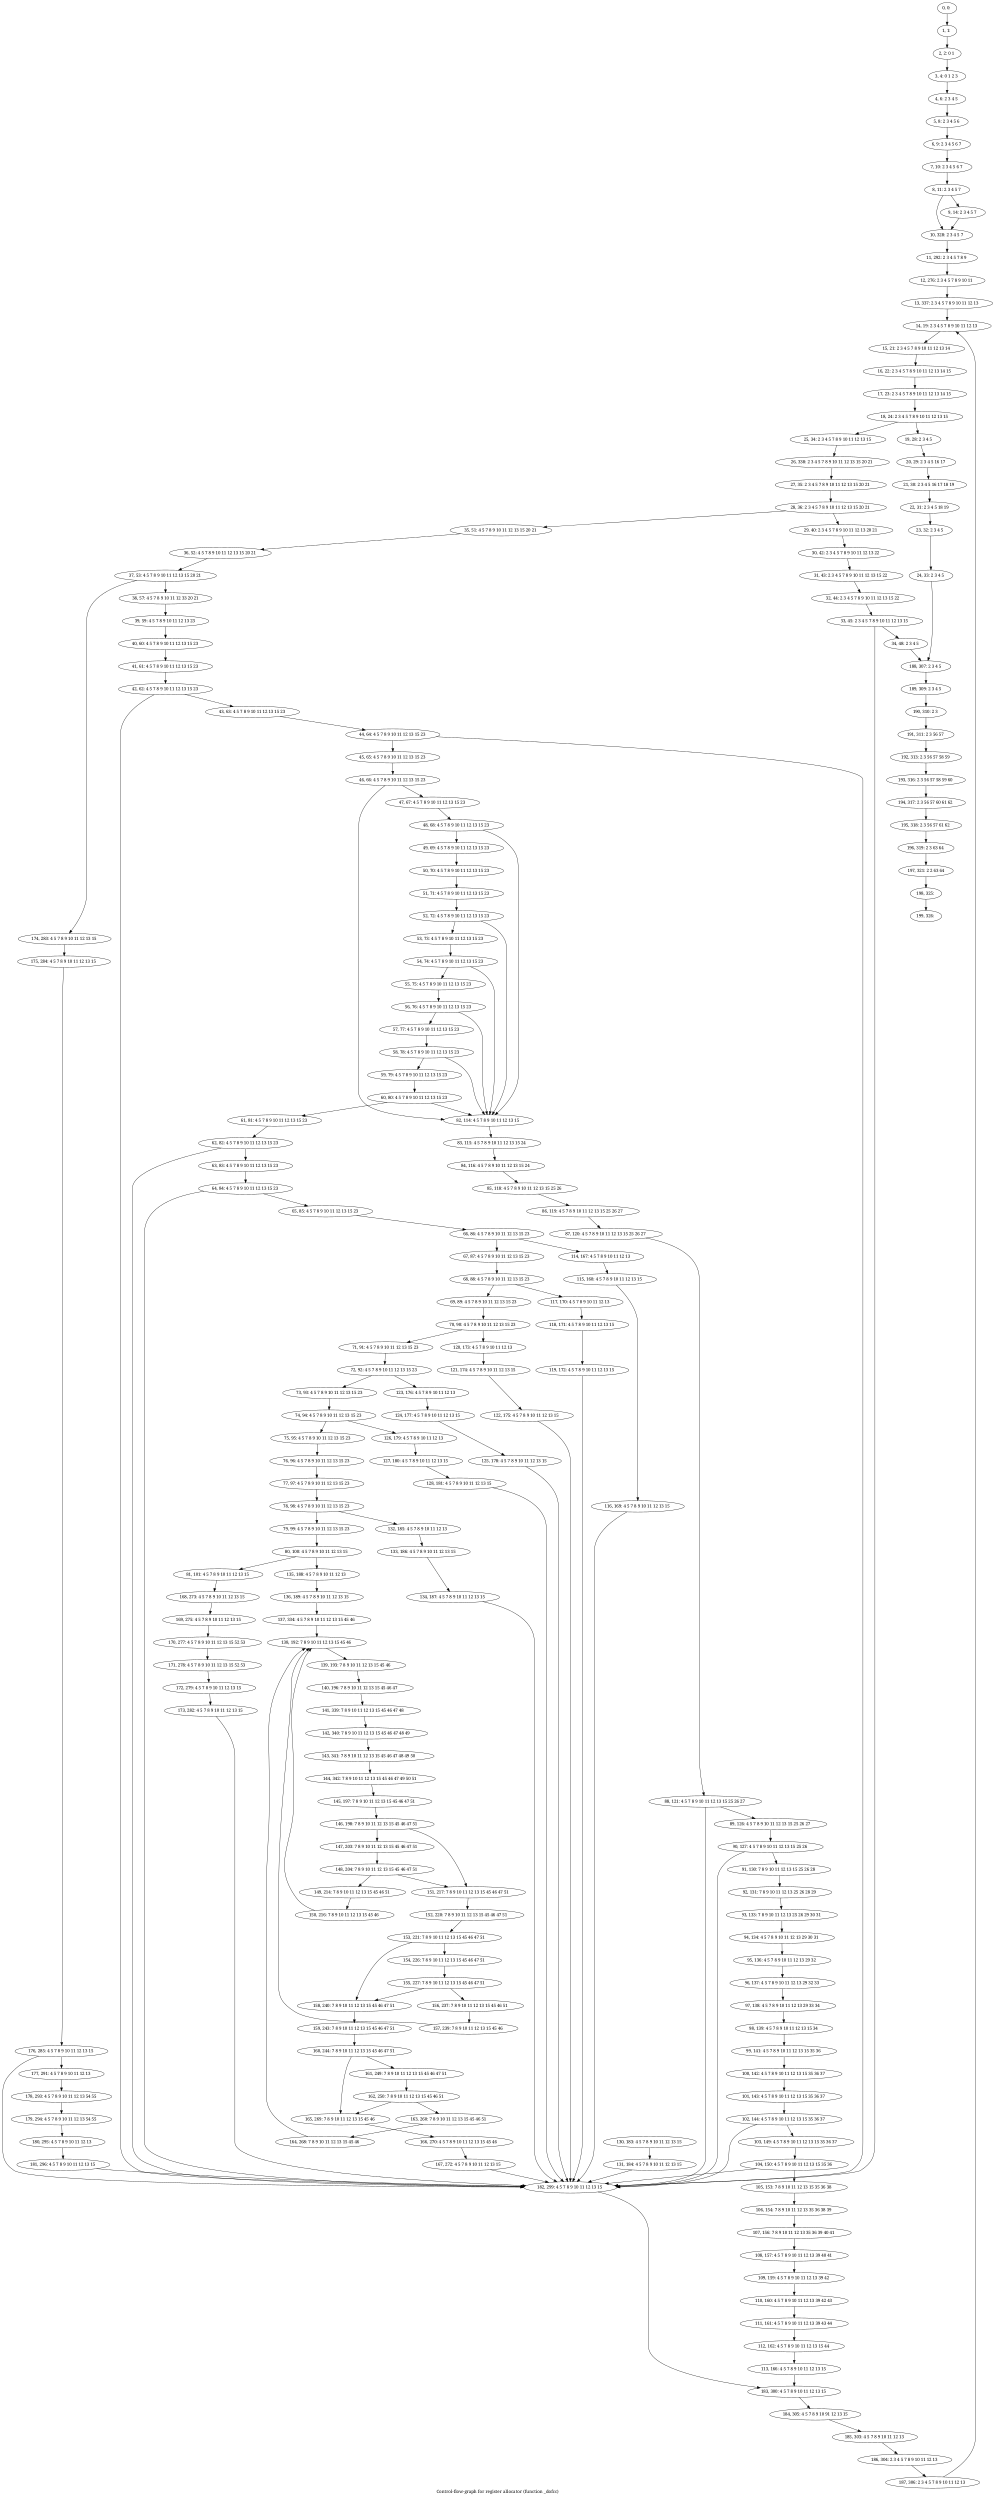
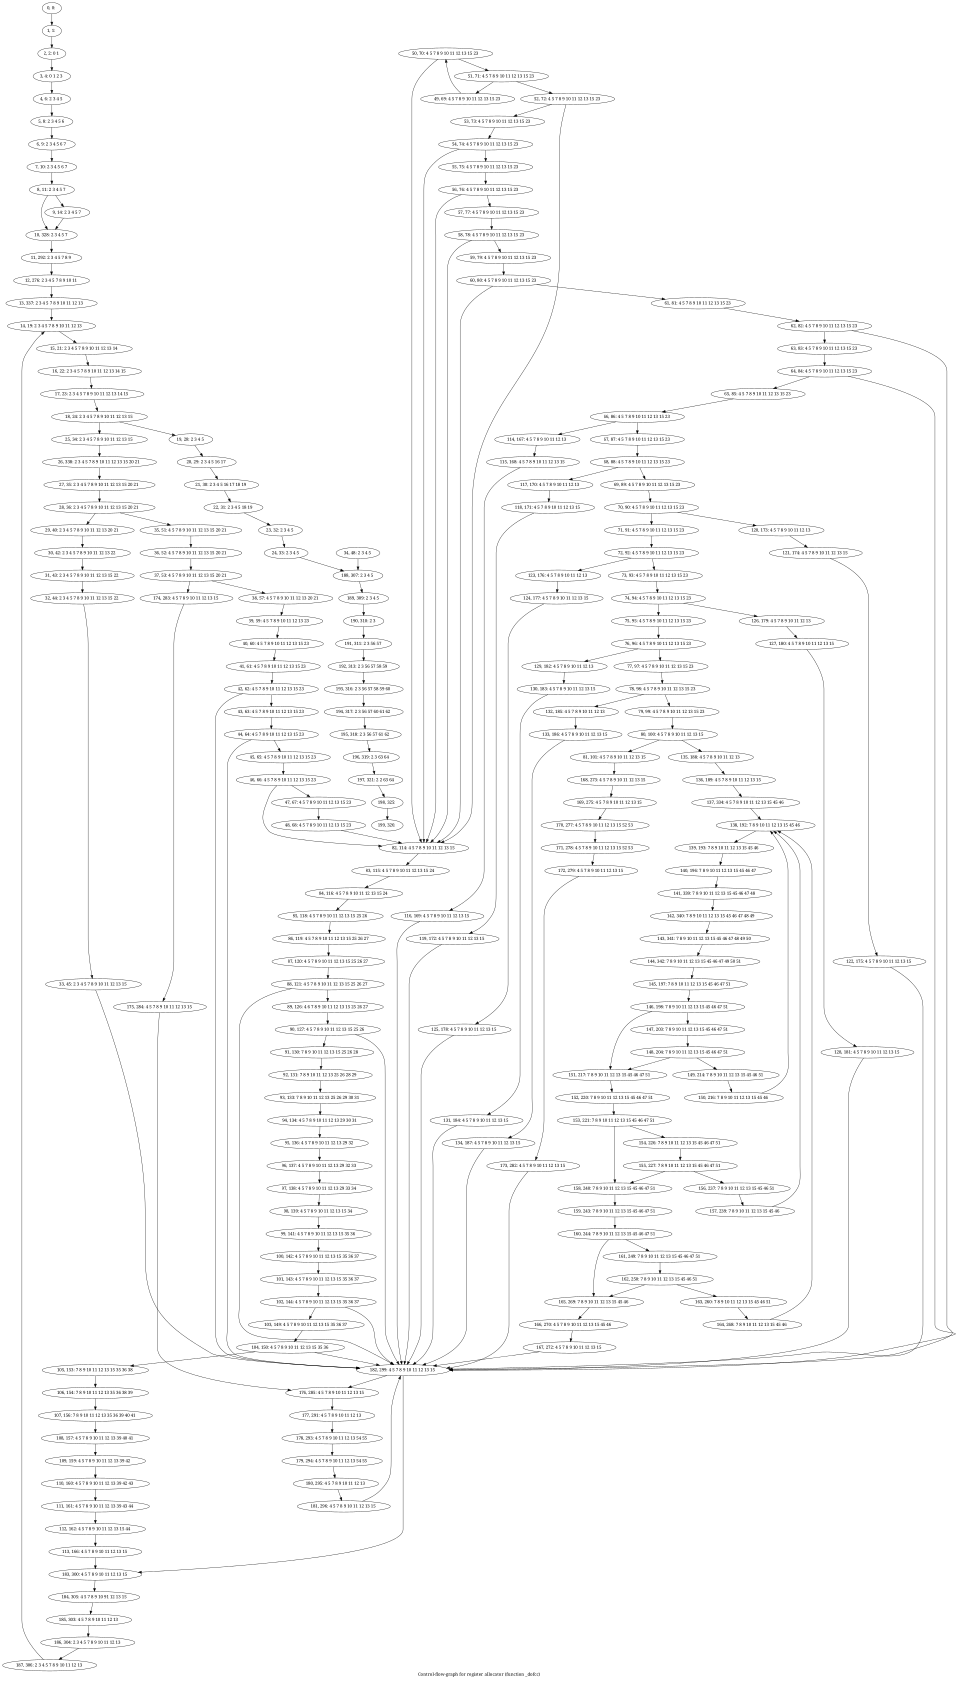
none -> (412, 445)
(166, 598) -> (286, 598)
(889, 632) -> none
none -> (565, 666)
(457, 835) -> (486, 87)
(771, 1824) -> (328, 1007)
(199, 2183) -> (369, 1381)
